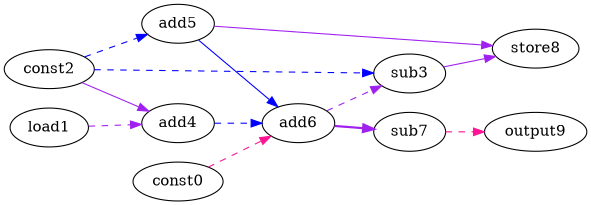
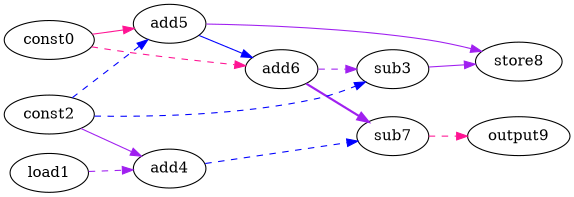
none -> (108, 32)
(233, 123) -> (276, 153)
